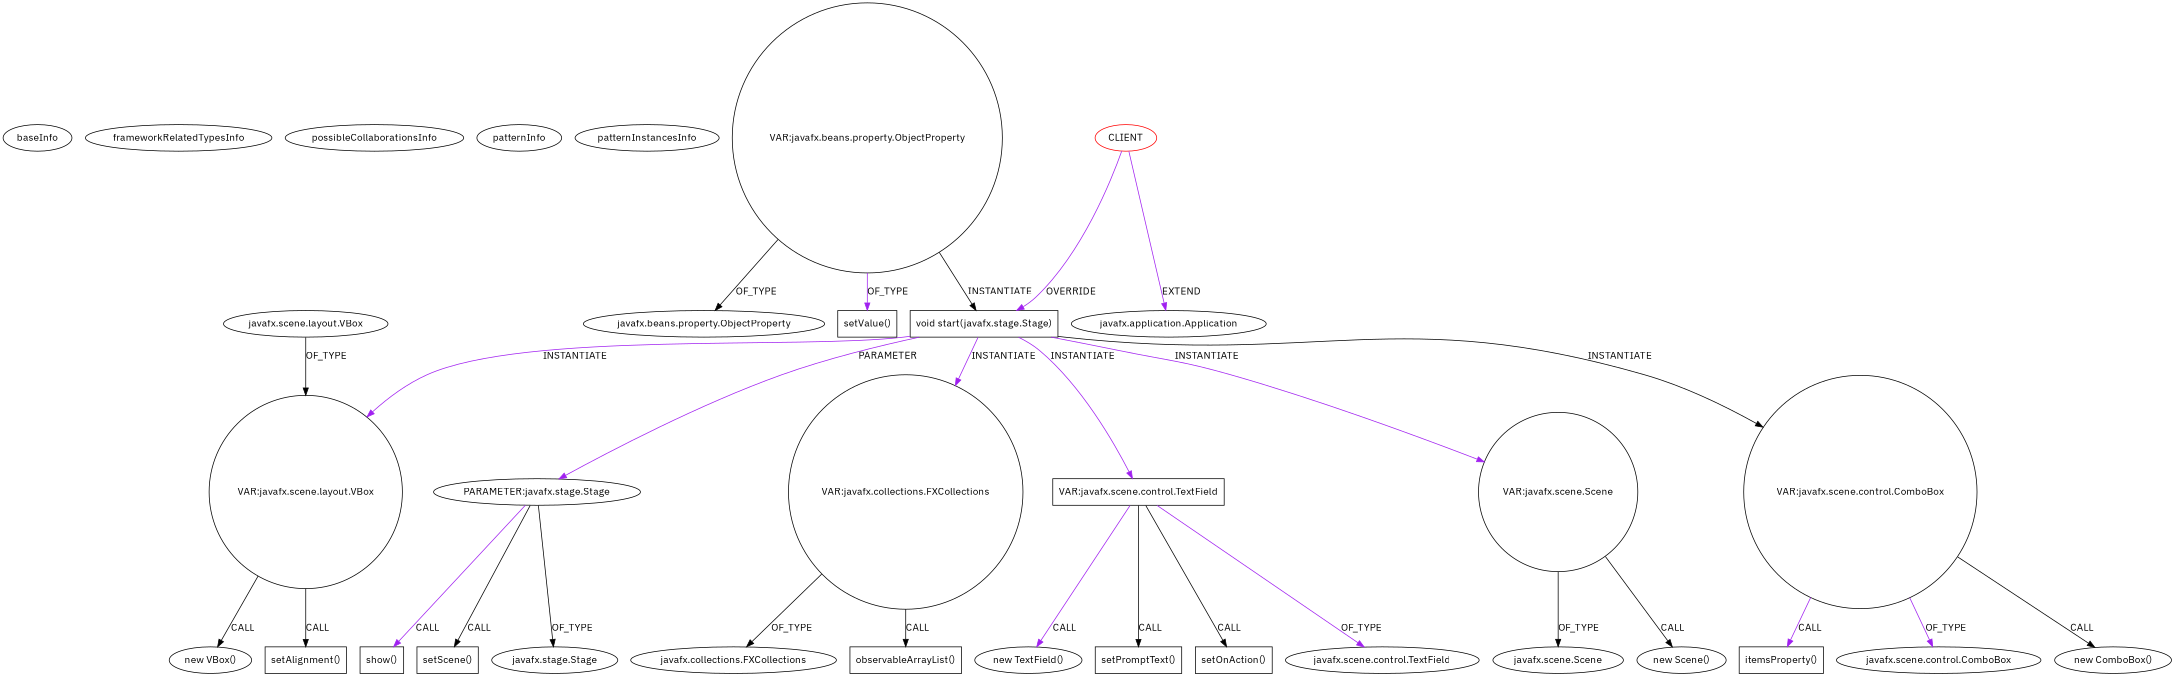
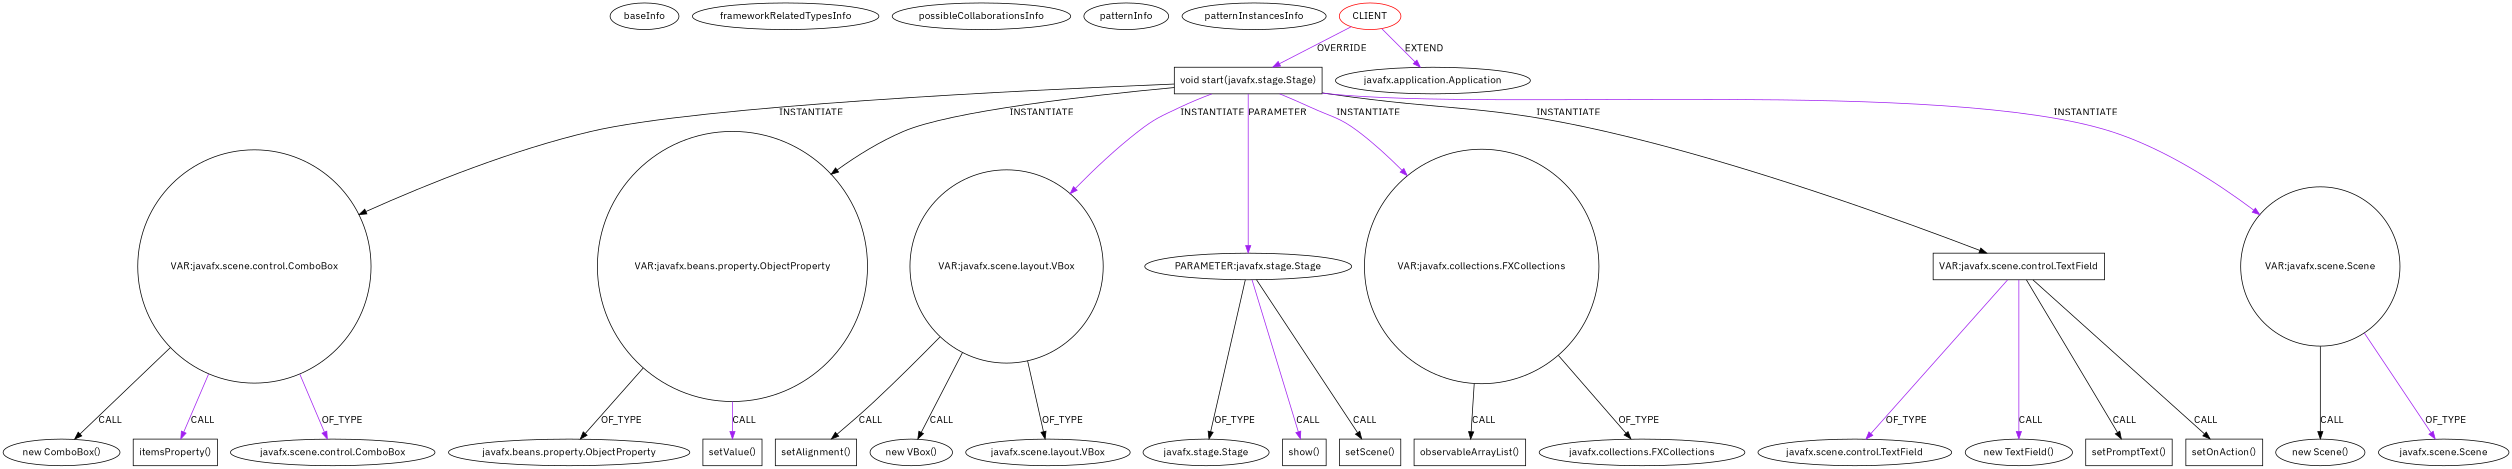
(956, 278) -> (1000, 109)
(888, 292) -> (744, 420)
(306, 363) -> (1036, 396)
(1083, 397) -> (1657, 144)
(1558, 606) -> (2398, 383)
